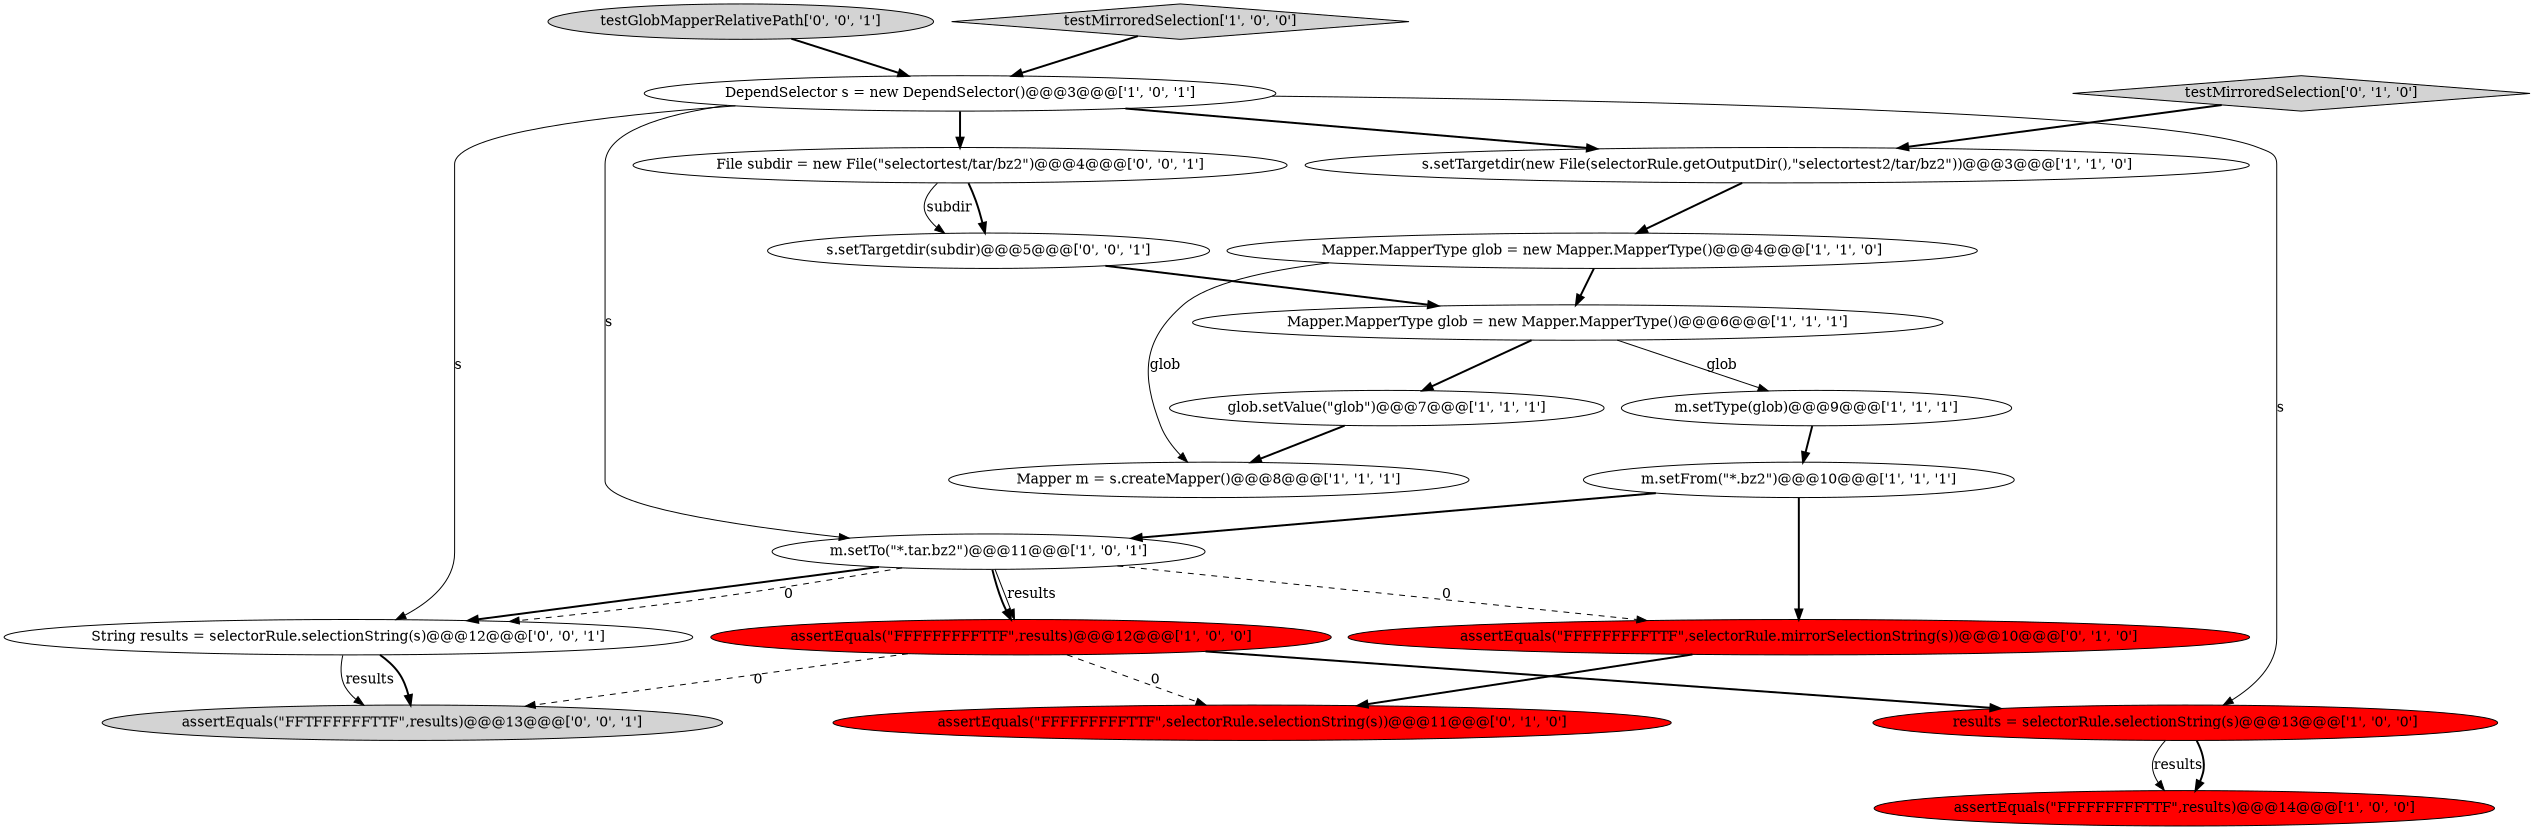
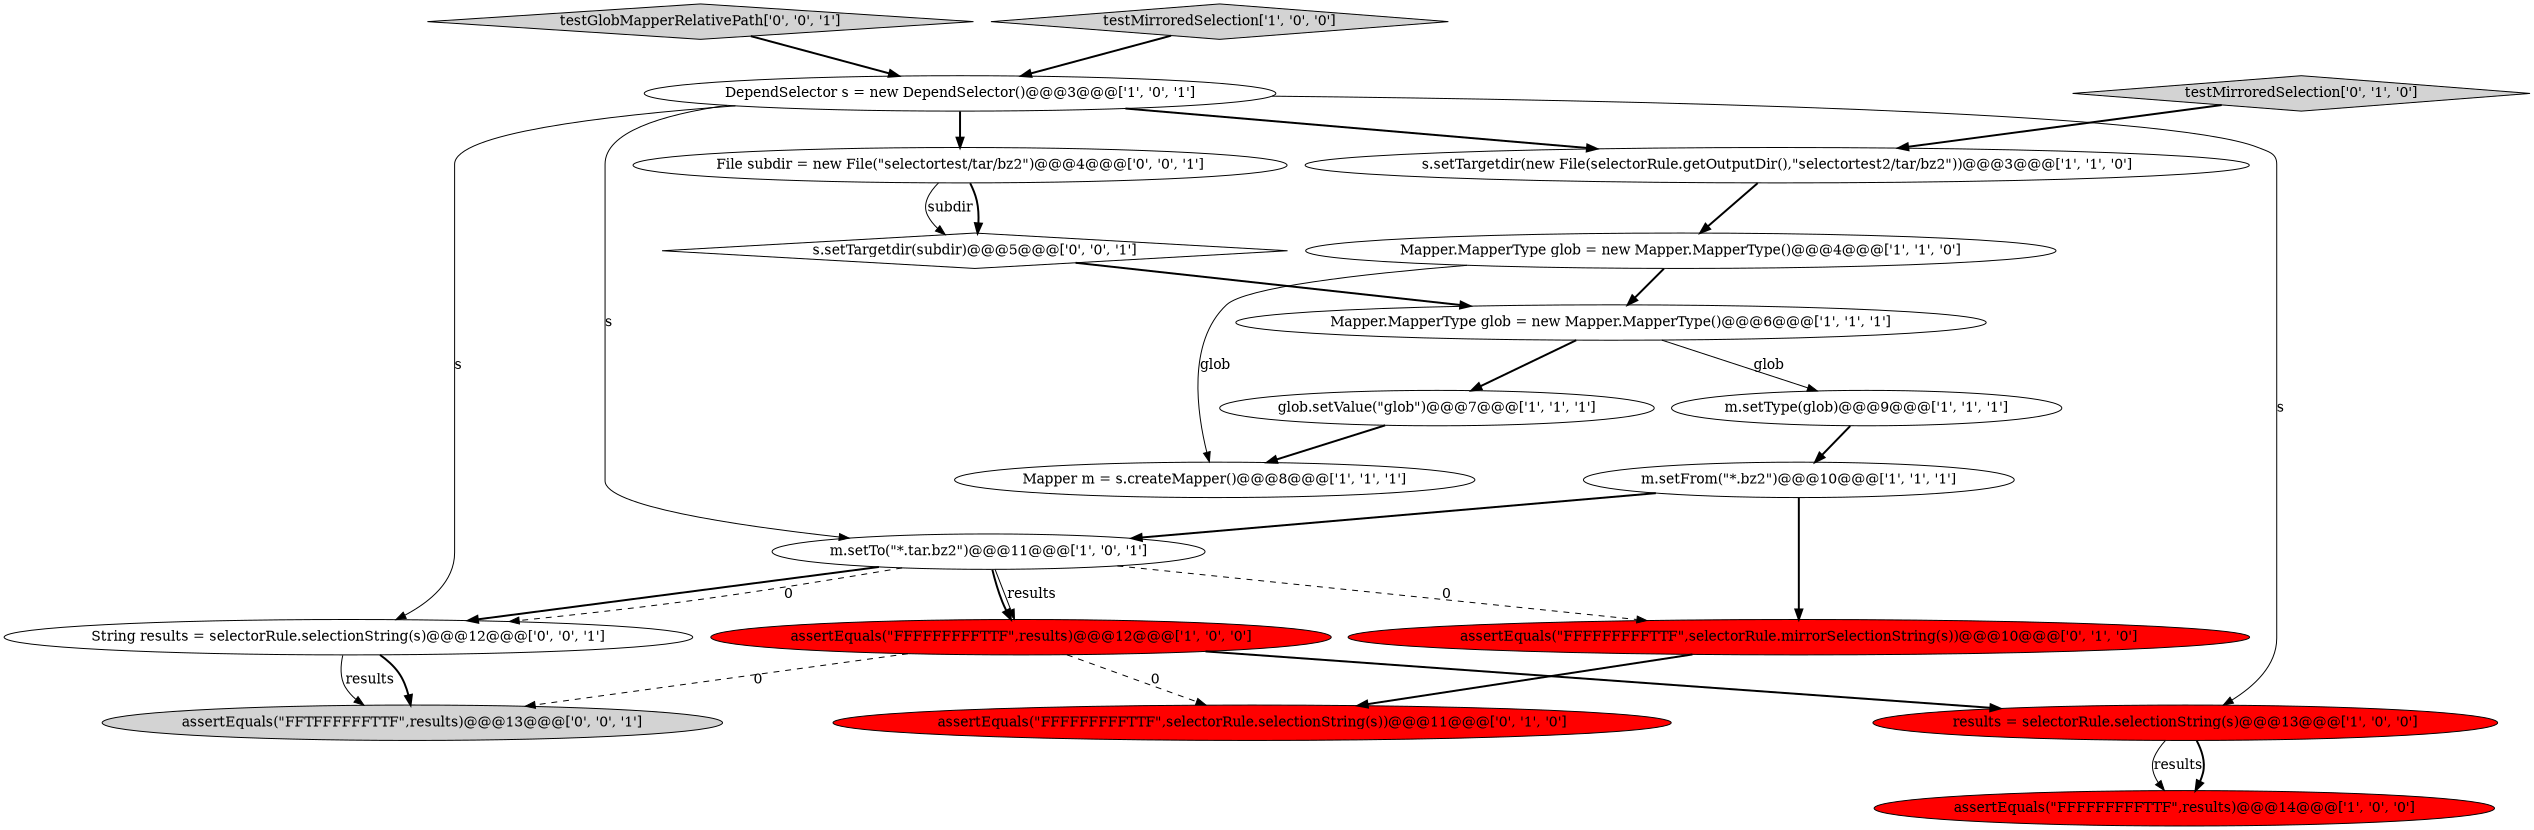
(741, 22) -> (700, 22)
(989, 251) -> (975, 251)
